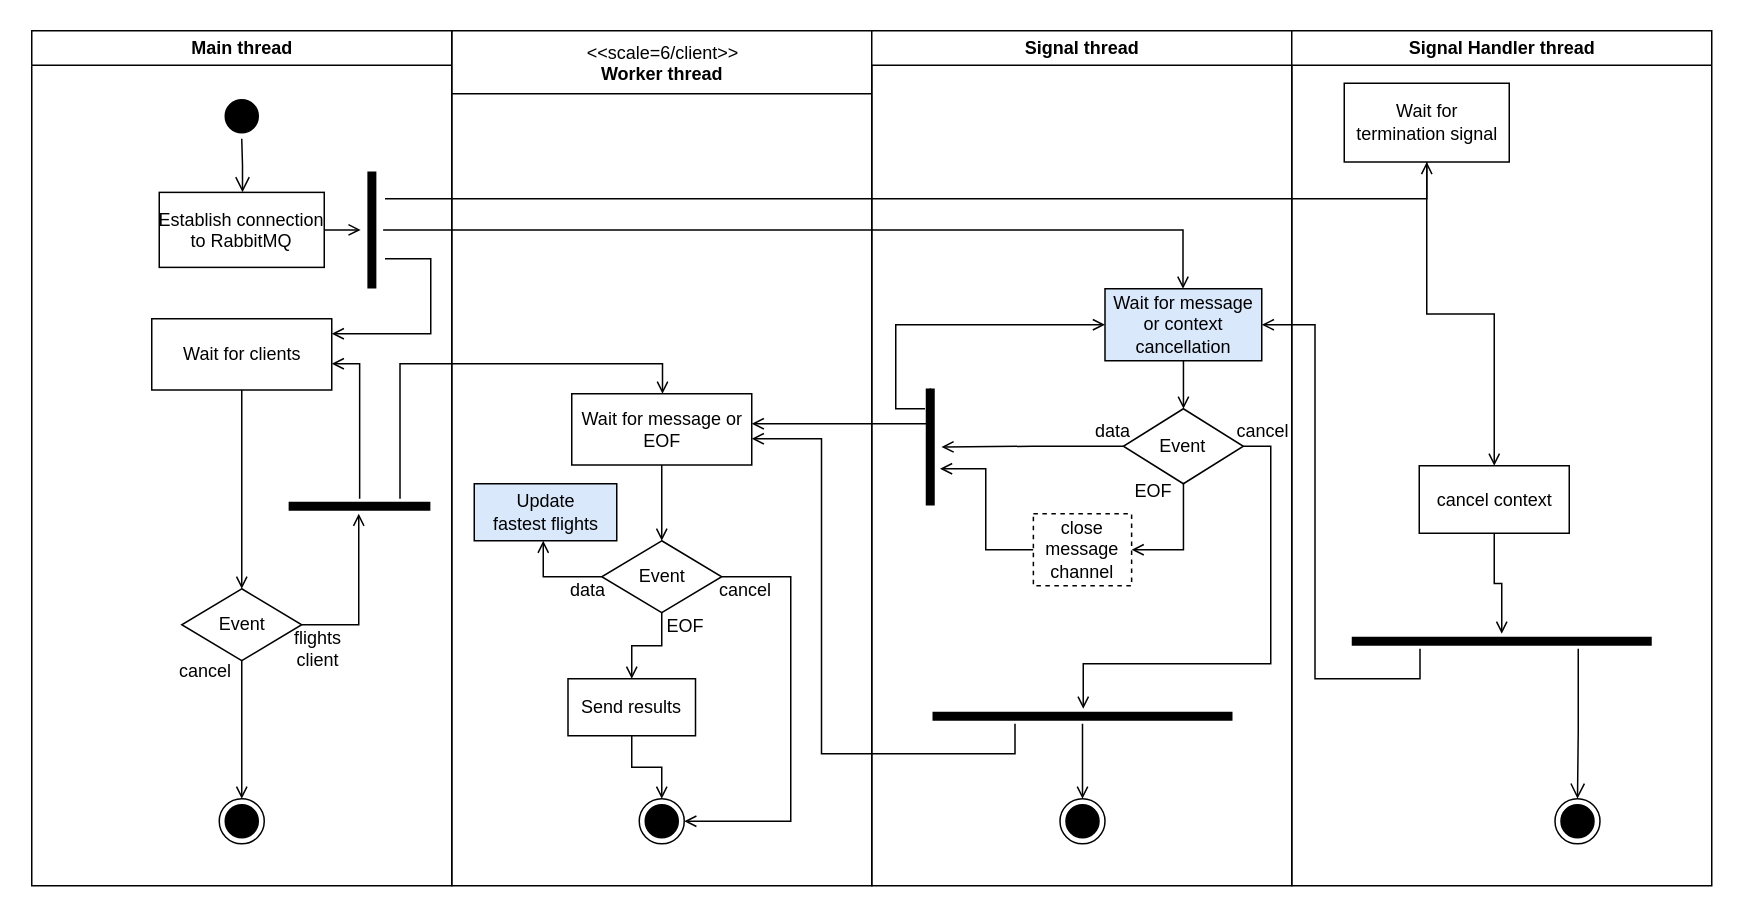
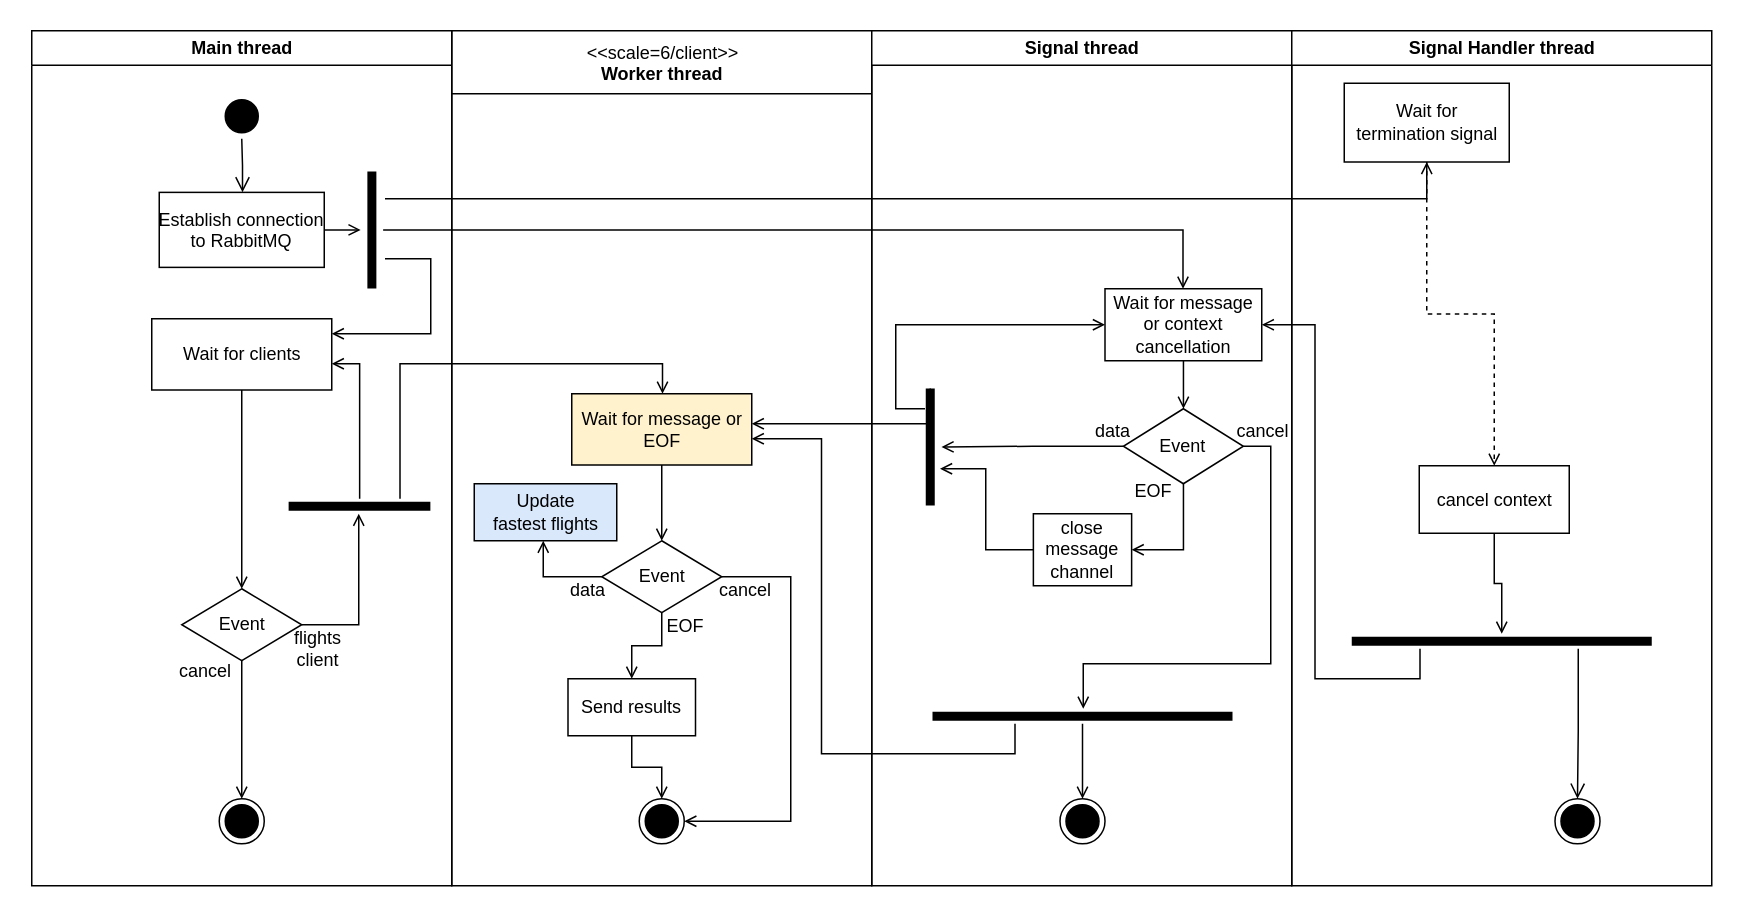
(1478, 314) -> (1478, 314)
(1183, 325) -> (1183, 325)
(662, 429) -> (662, 429)
(1082, 550) -> (1082, 550)
